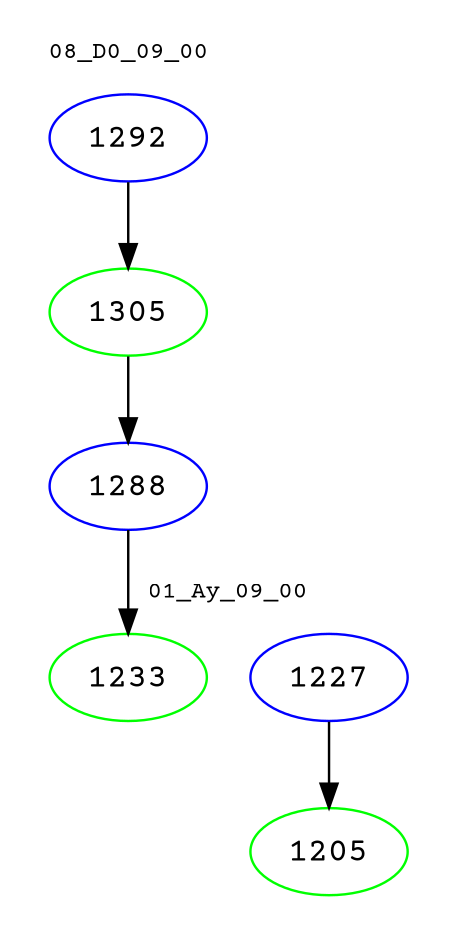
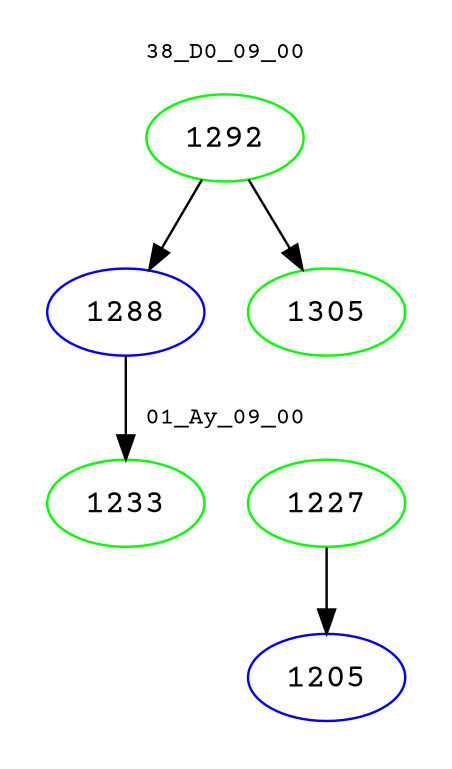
(129, 52) -> (226, 52)
(128, 138) -> (225, 138)
(128, 387) -> (182, 214)
(329, 677) -> (327, 503)
(329, 852) -> (327, 677)
